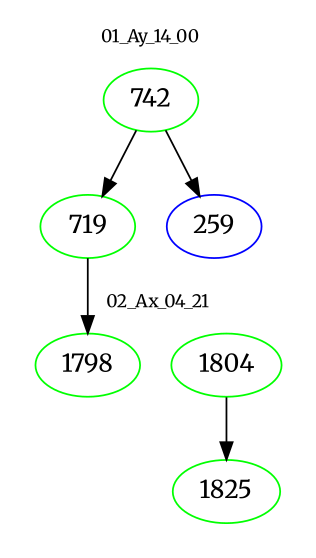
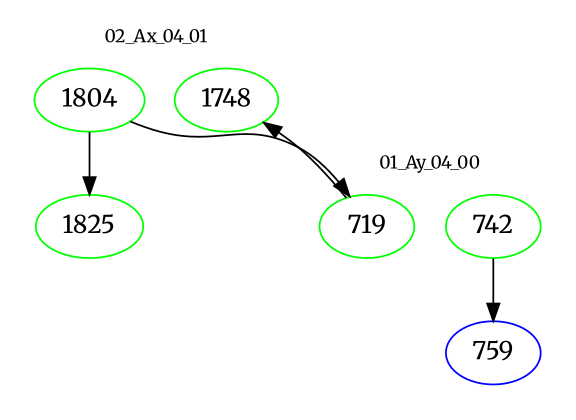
(151, 38) -> (430, 164)
(123, 155) -> (241, 134)
(214, 226) -> (493, 353)
(158, 303) -> (156, 38)
(88, 365) -> (226, 100)
